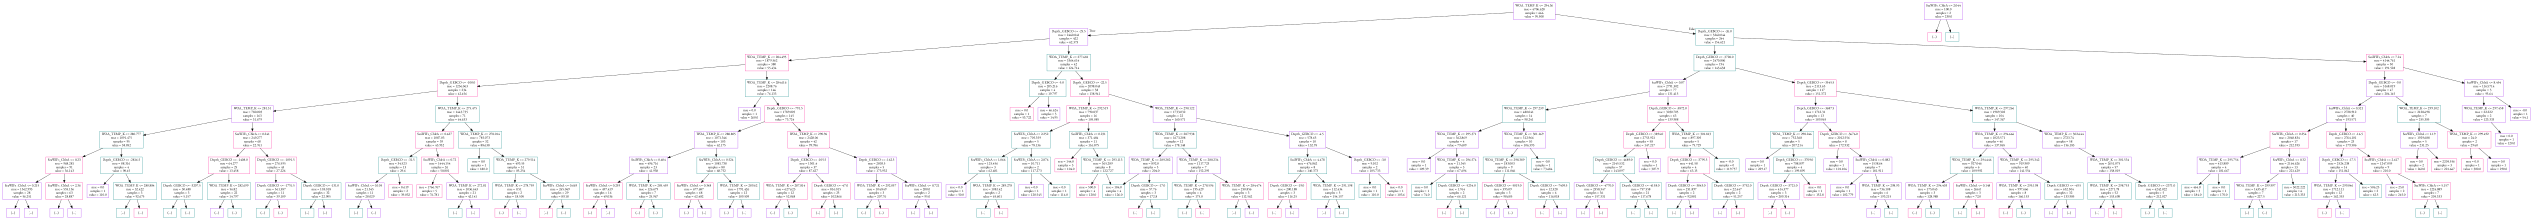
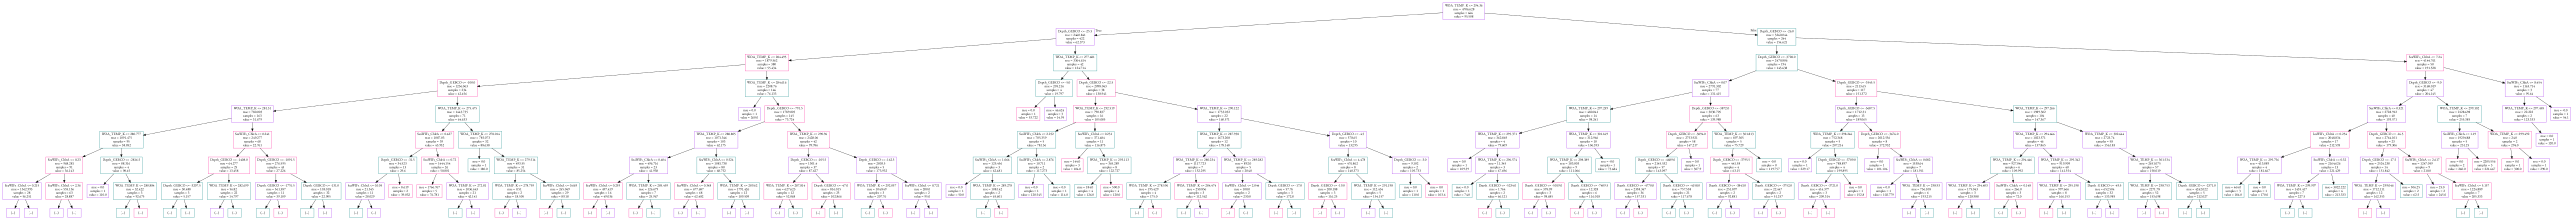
(1132, 178) -> (1243, 177)
